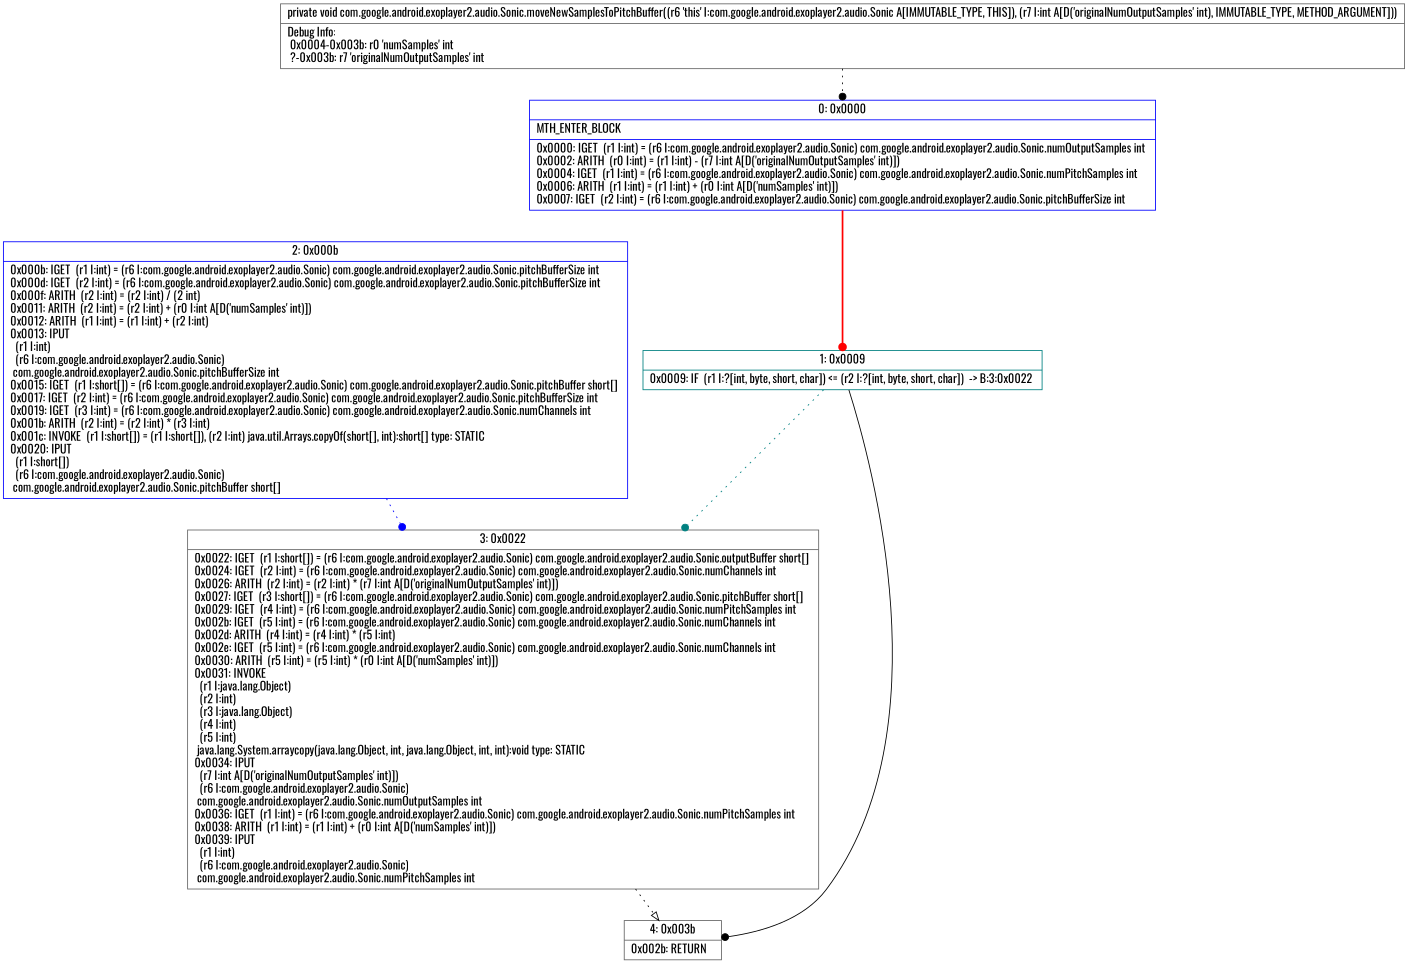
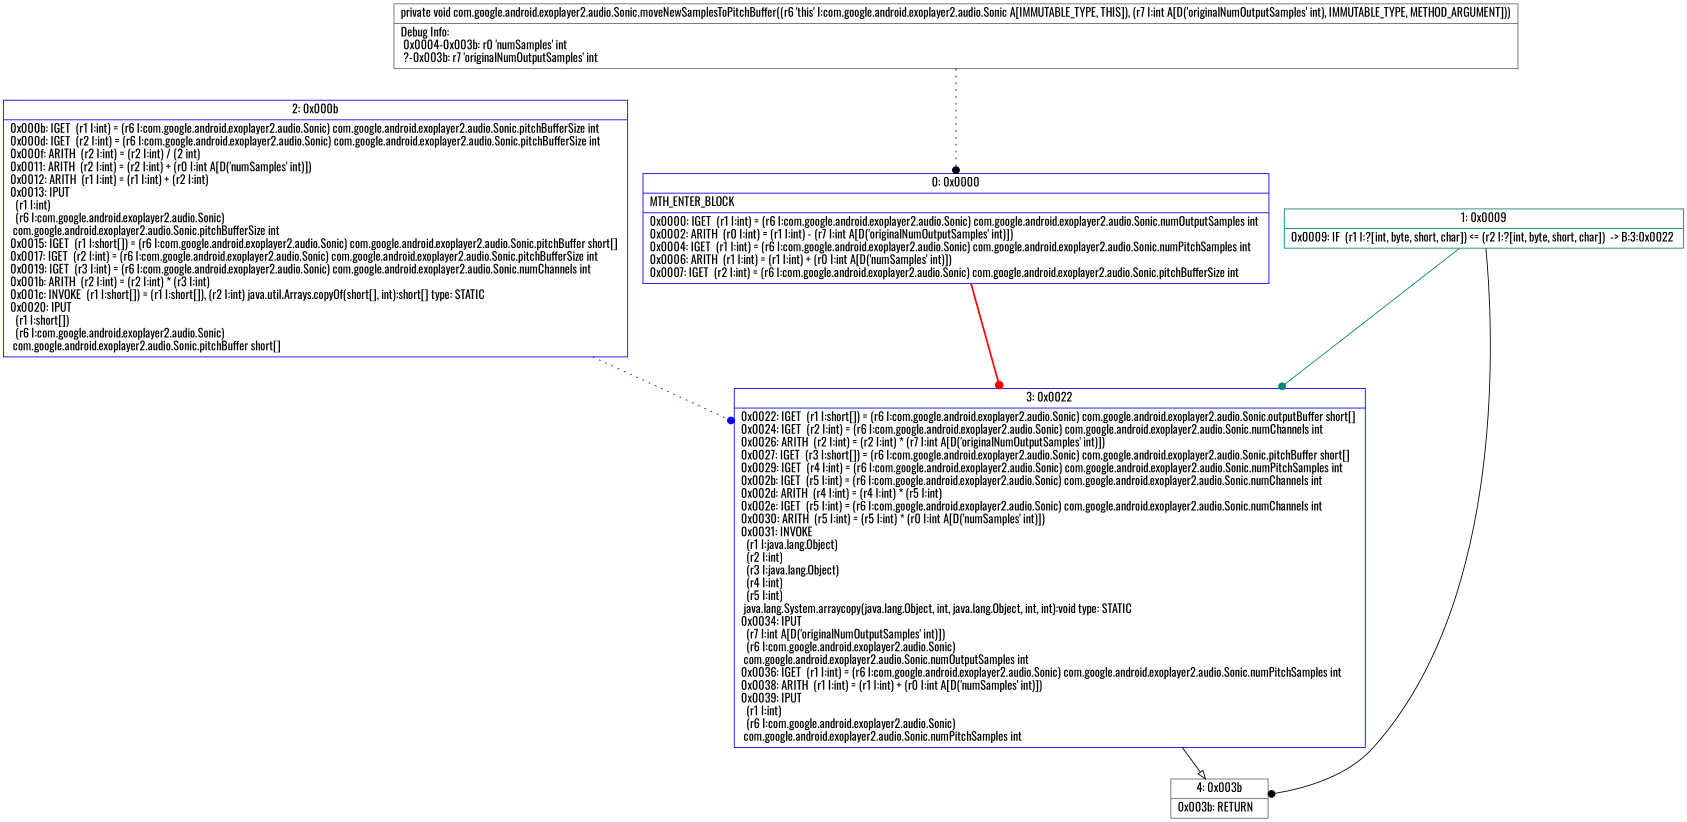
(843, 277) -> (985, 333)
(756, 457) -> (1372, 316)
(503, 710) -> (1050, 568)
(645, 901) -> (1191, 760)
(673, 950) -> (1219, 808)
